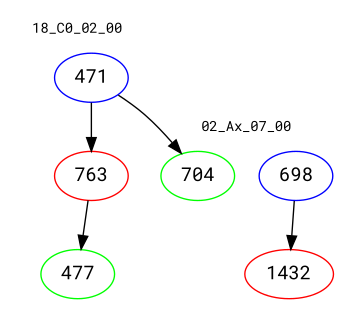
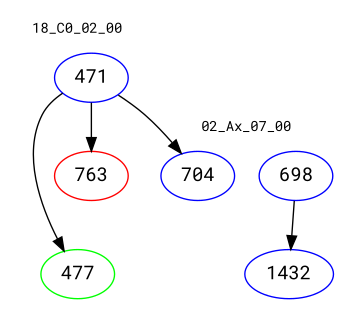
(198, 176) -> (198, 176)
(86, 218) -> (34, 163)
(289, 274) -> (289, 274)
